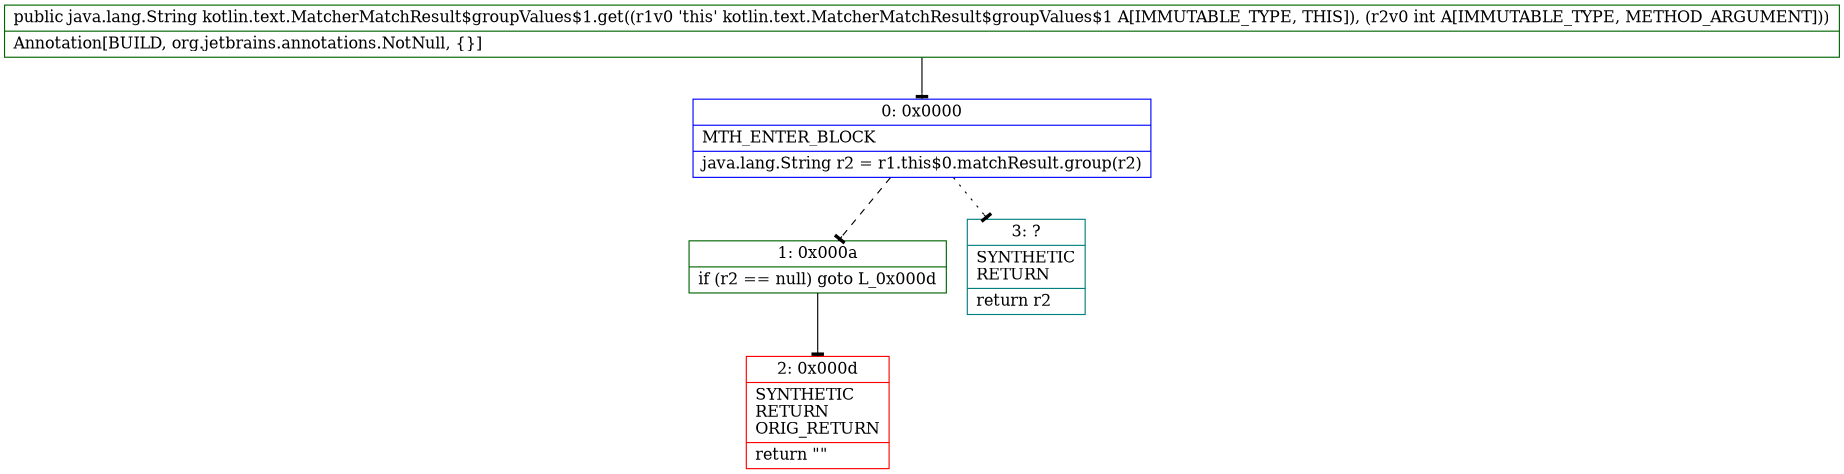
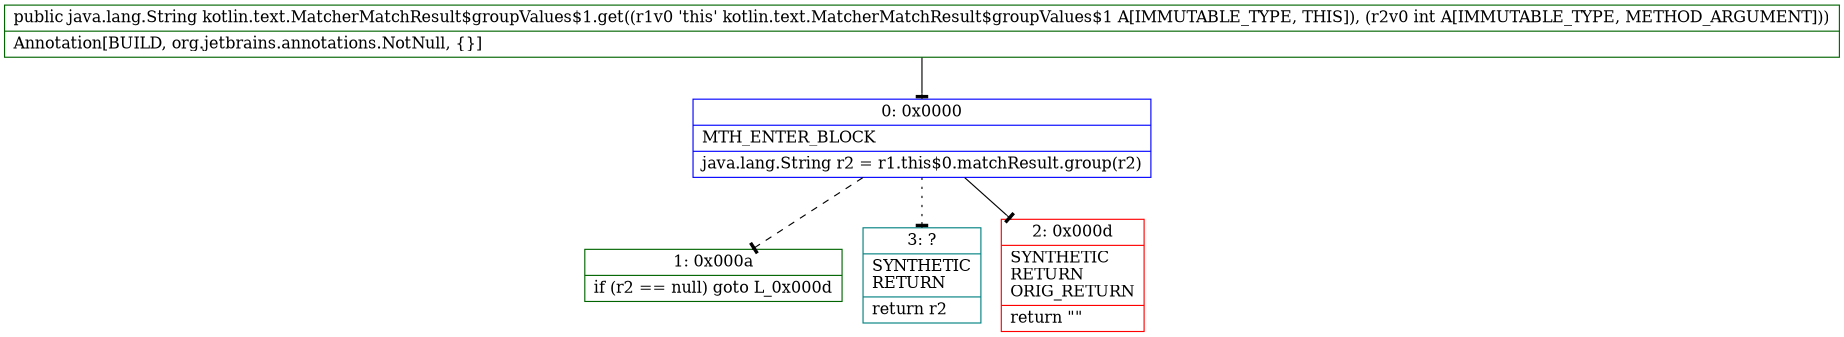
(818, 322) -> (986, 197)
